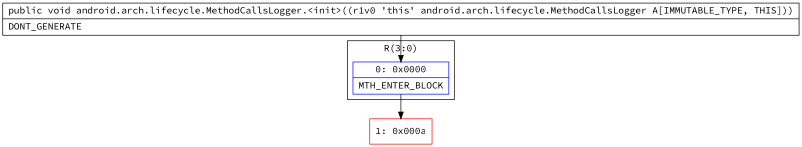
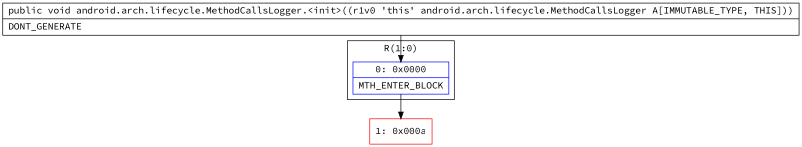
(401, 49) -> (401, 49)
